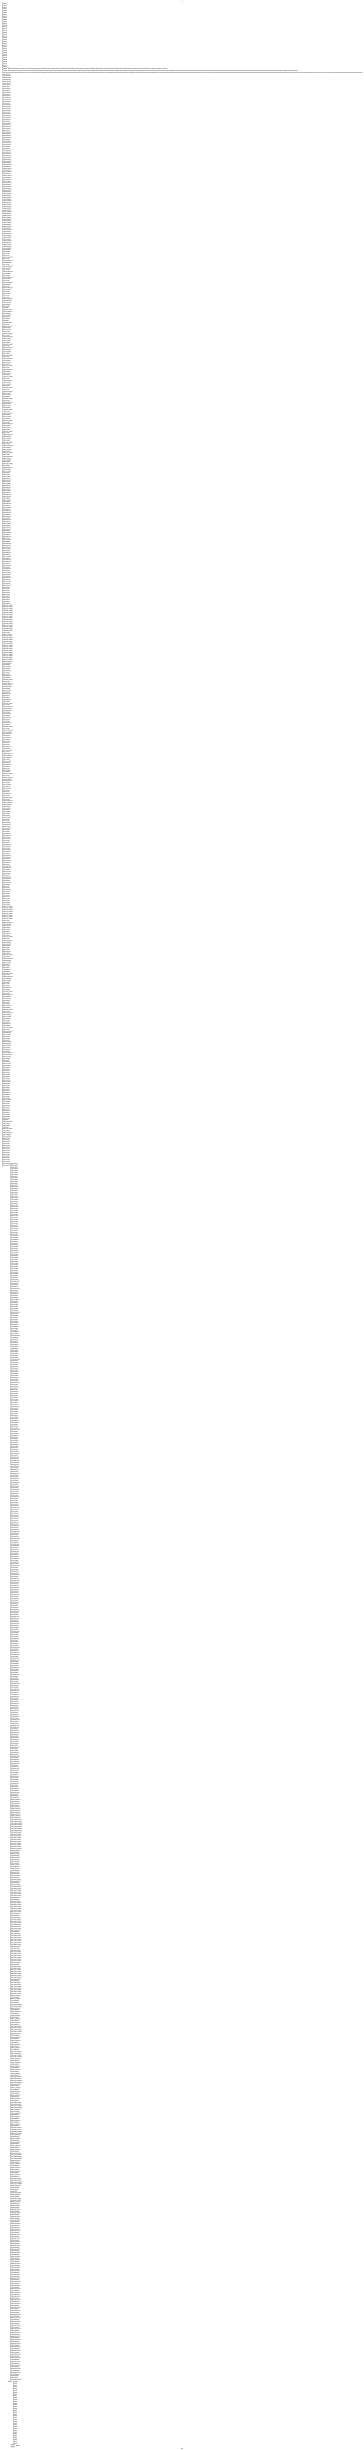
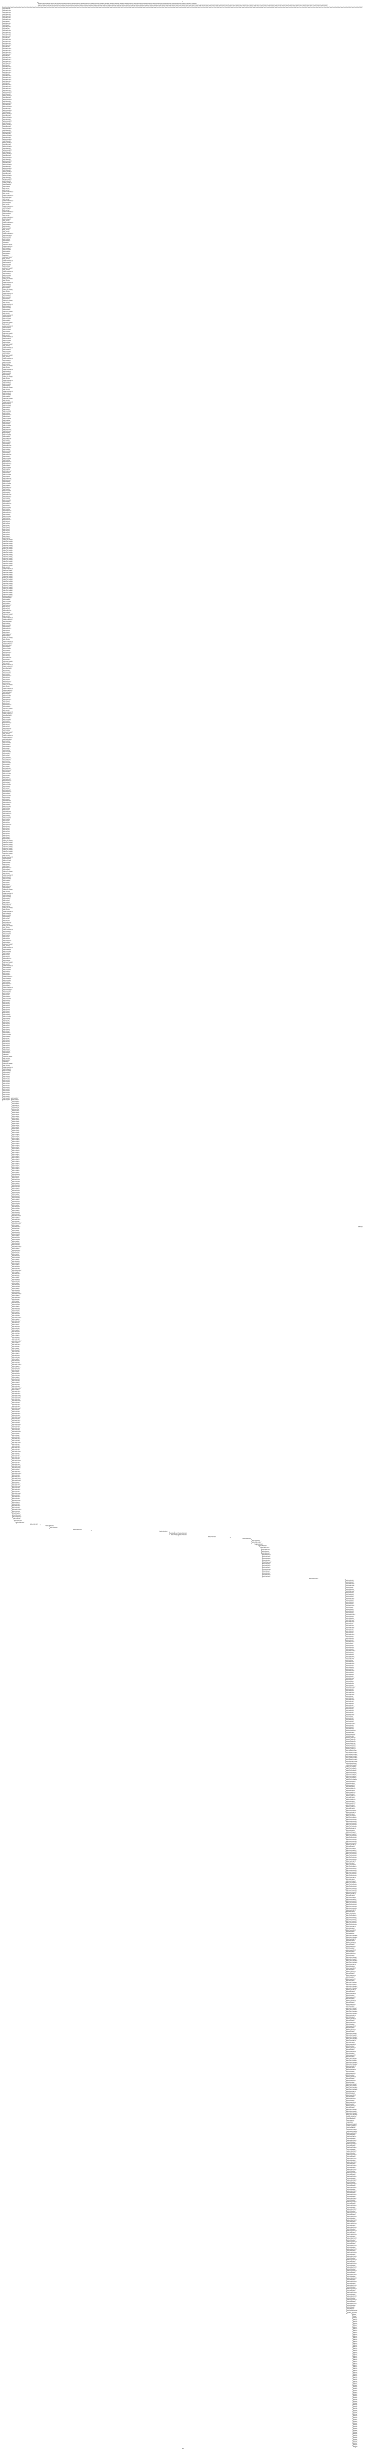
(10, 1600) -> (179, 1535)
(16, 2446) -> (353, 2380)
